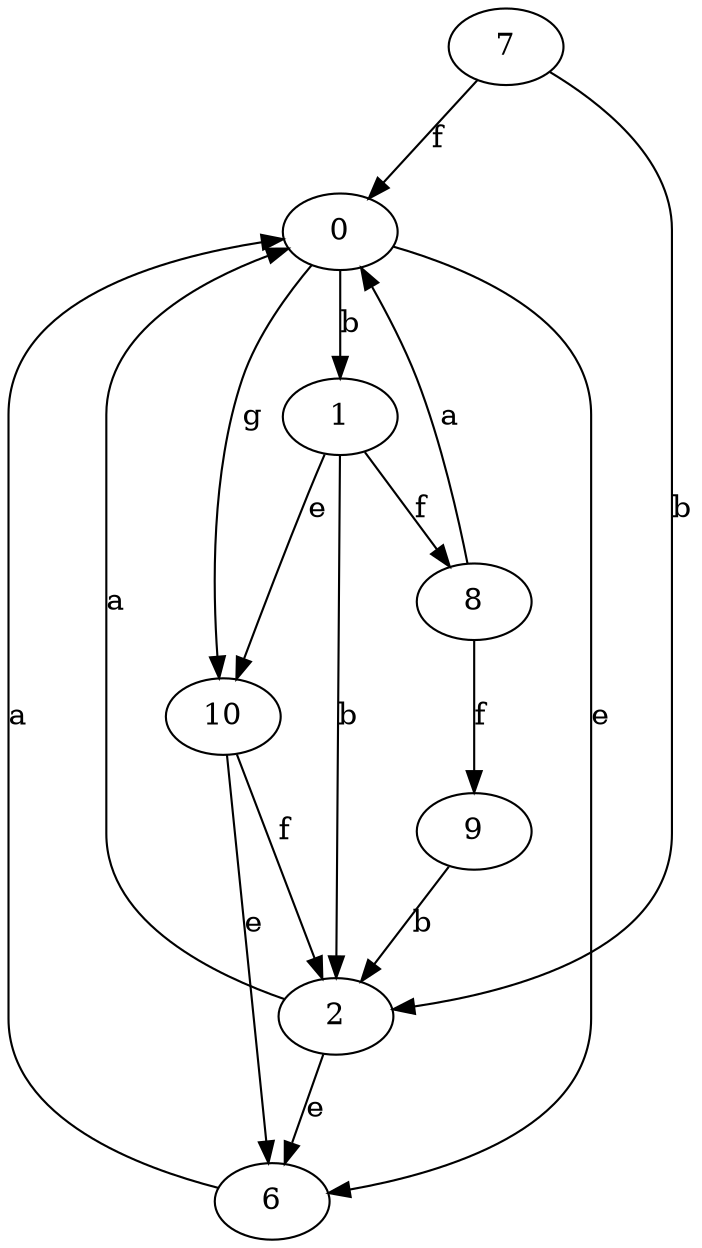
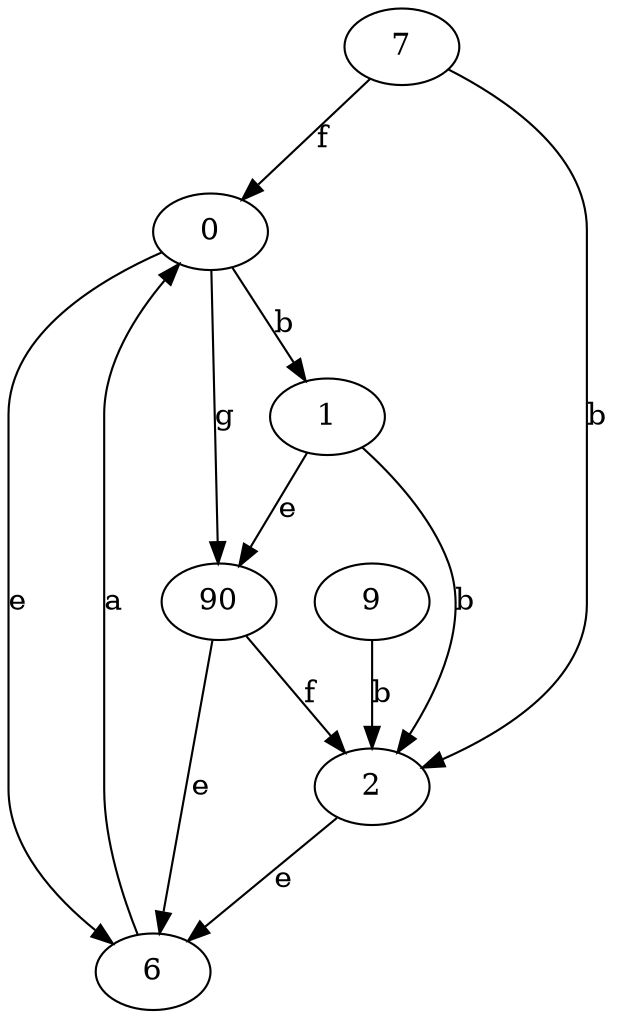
(474, 602) -> none
(106, 633) -> none
(223, 717) -> (219, 602)
